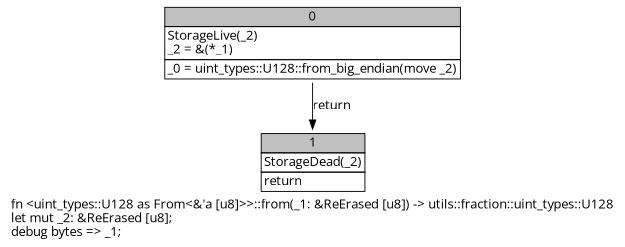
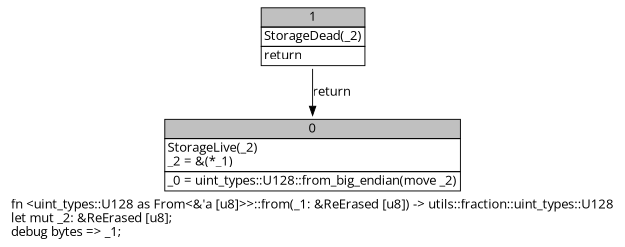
(313, 101) -> (313, 87)
